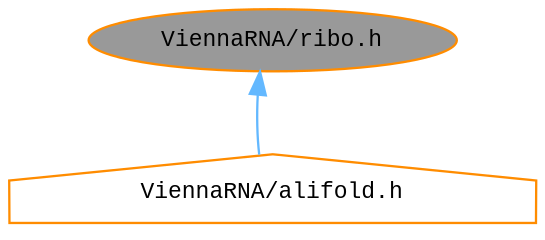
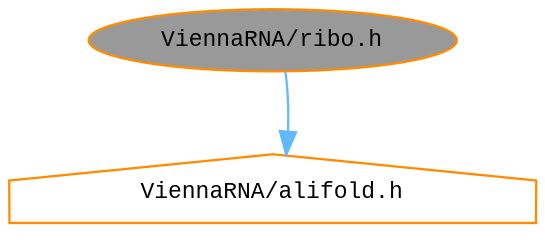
(257, 125) -> (288, 102)
